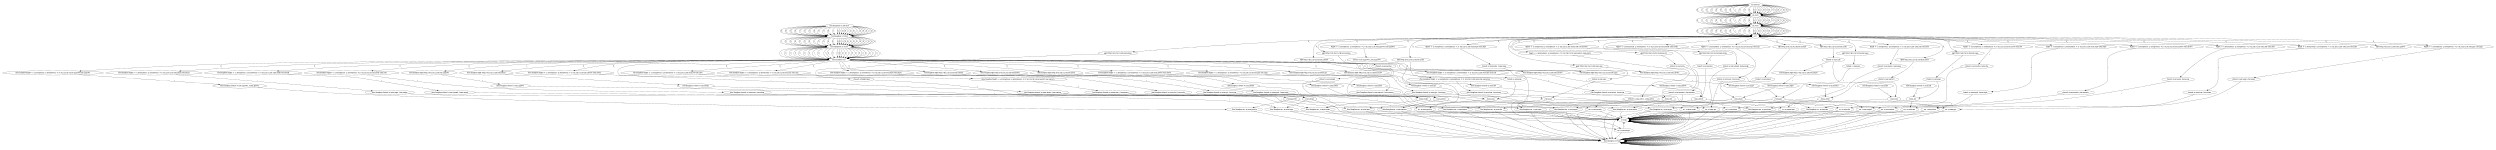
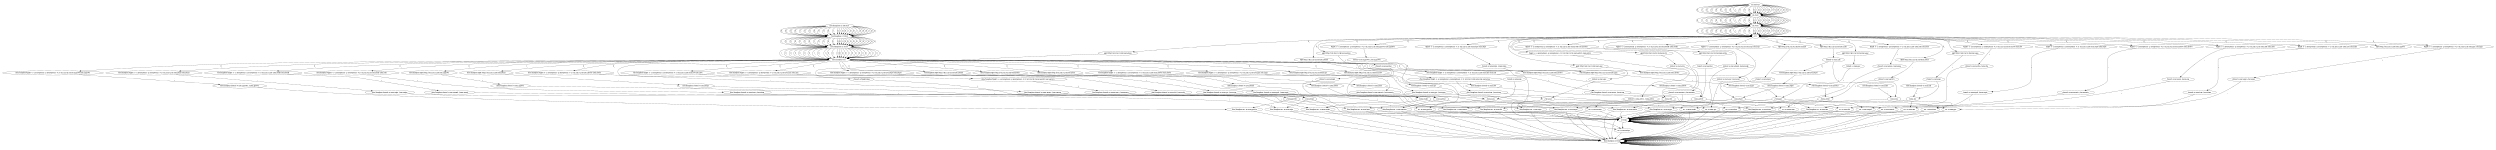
(1411, 60) -> none
(1624, 126) -> (1623, 125)
